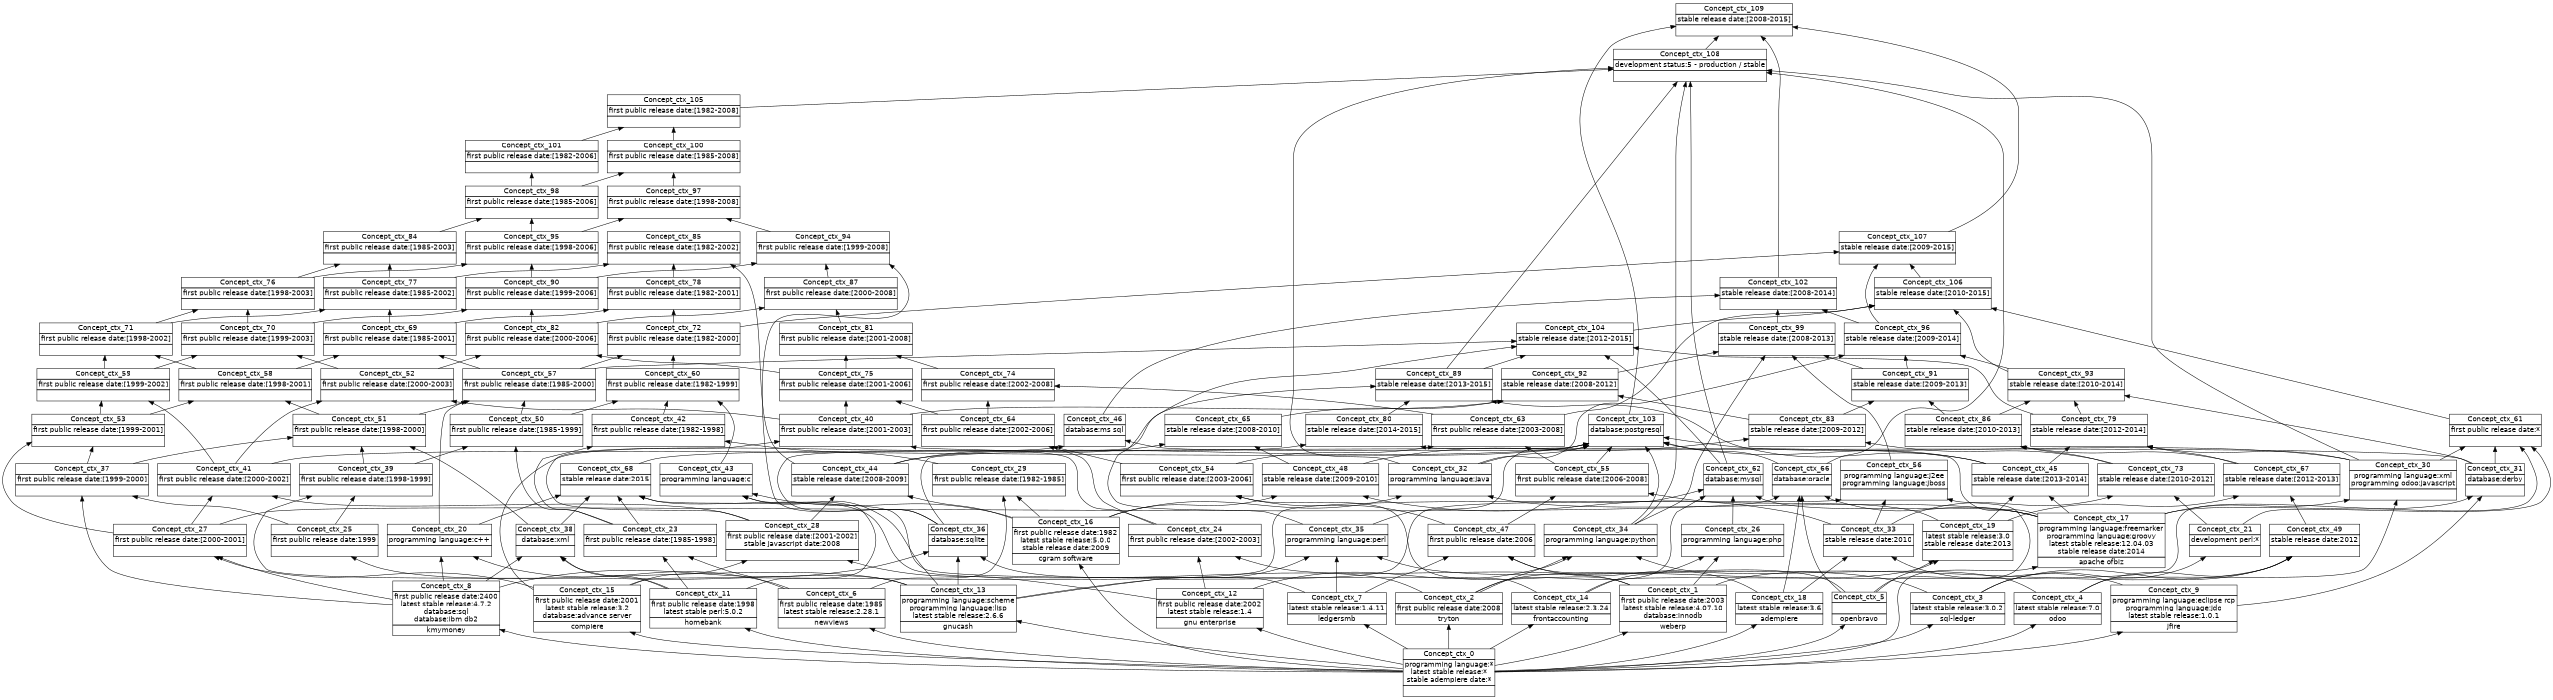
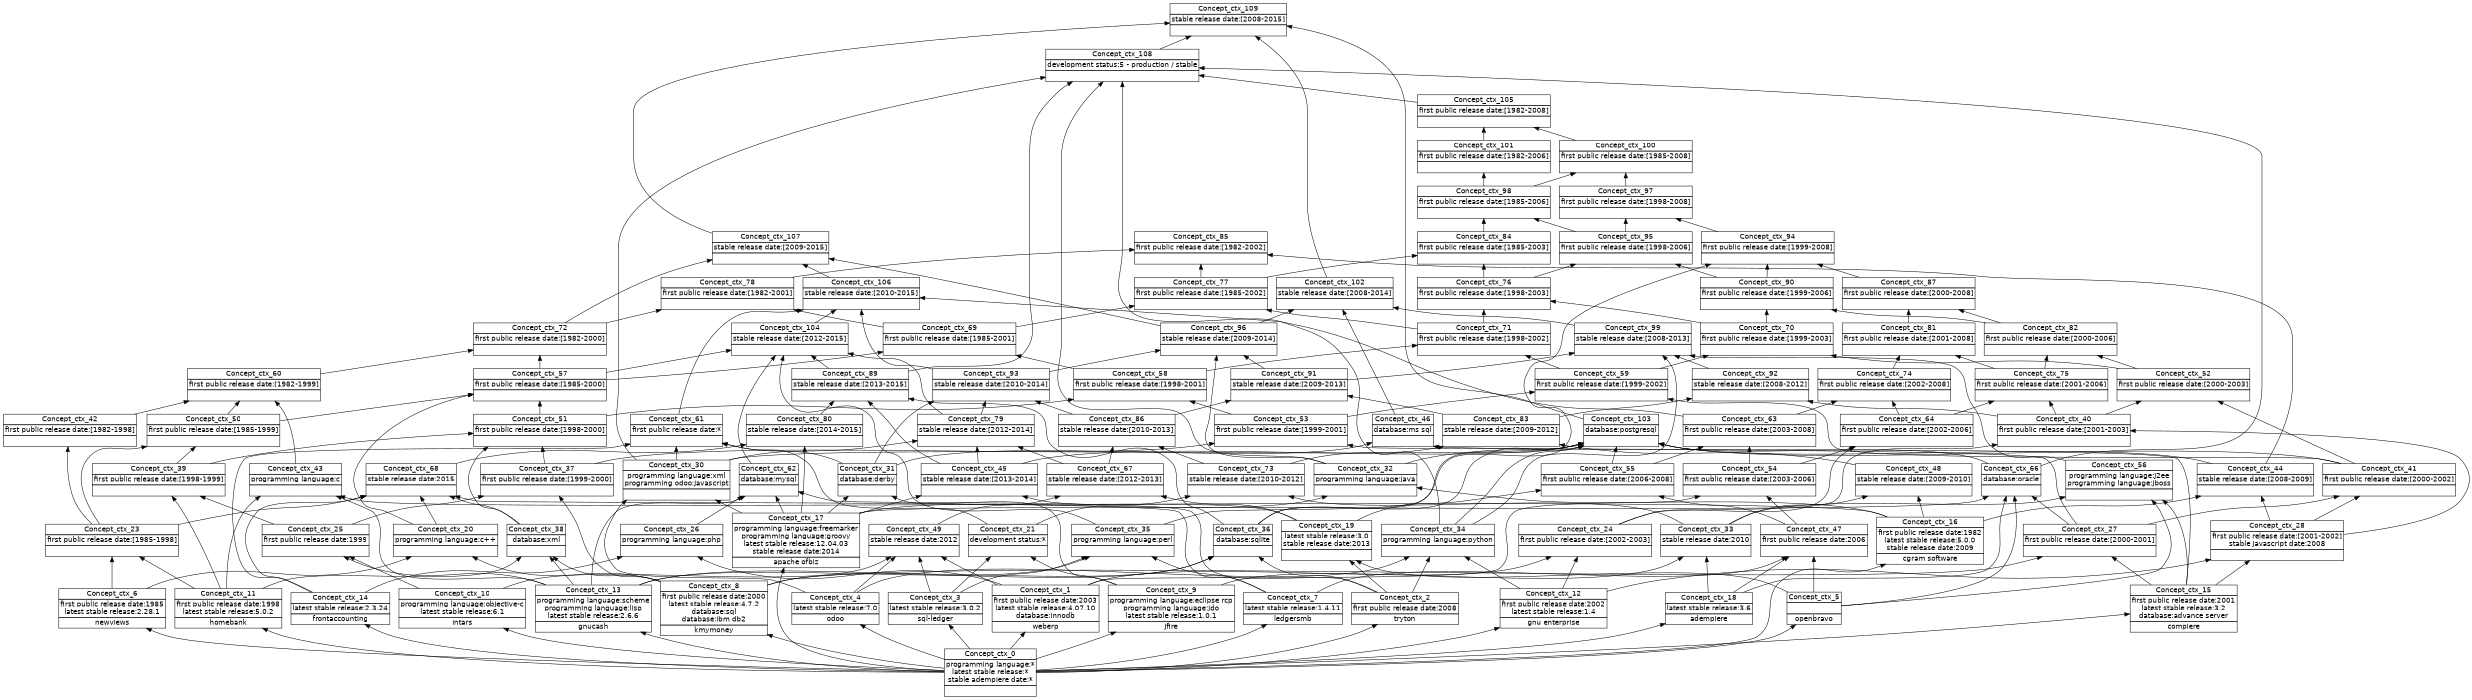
(1691, 277) -> none
(1223, 430) -> none
(999, 480) -> none
(2225, 540) -> (1008, 540)
none -> (1075, 575)
(446, 597) -> (714, 597)
none -> (462, 608)
(703, 612) -> (228, 612)
